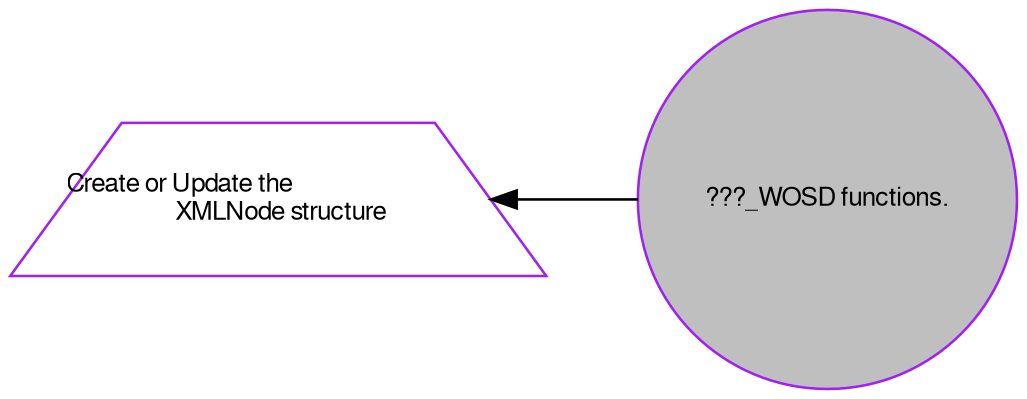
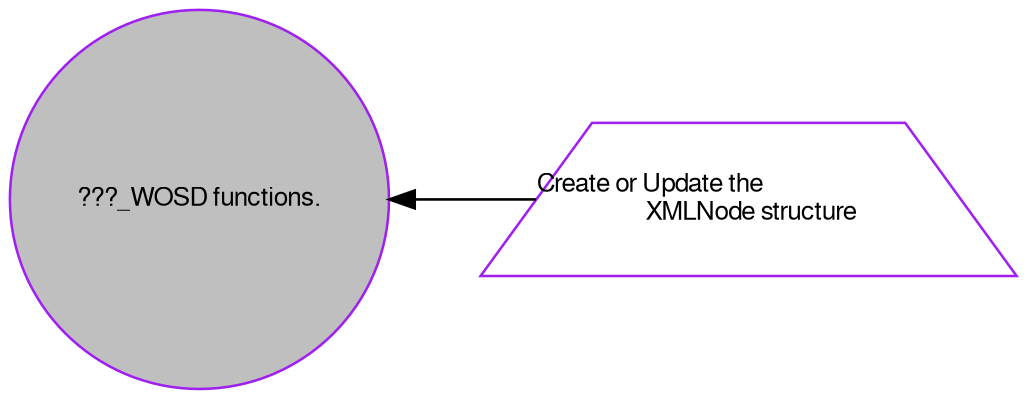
(578, 199) -> (476, 199)
